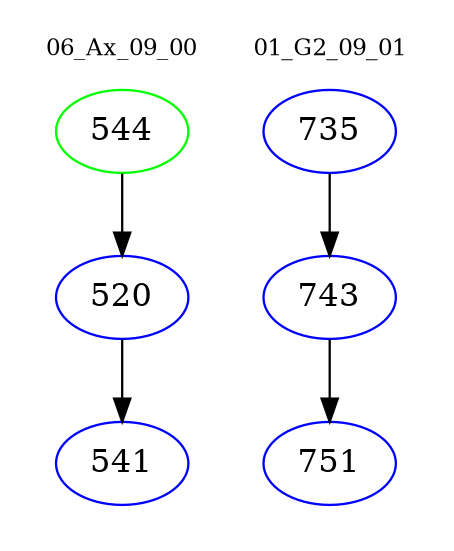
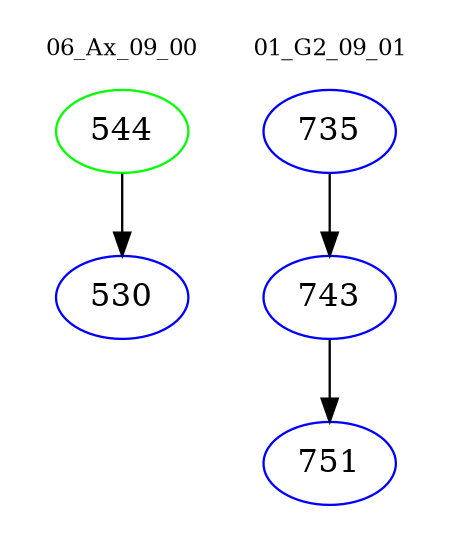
(122, 297) -> (122, 297)
(122, 463) -> none
